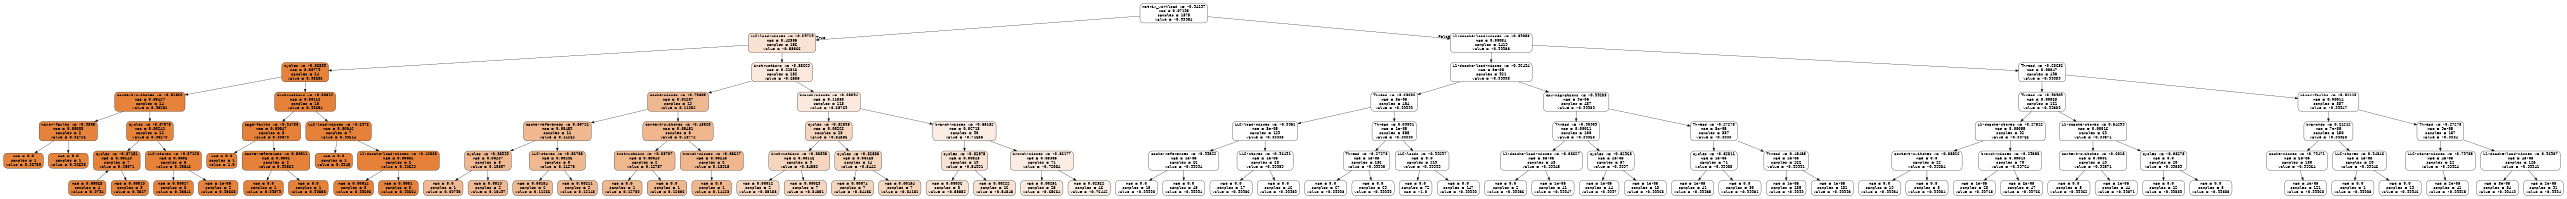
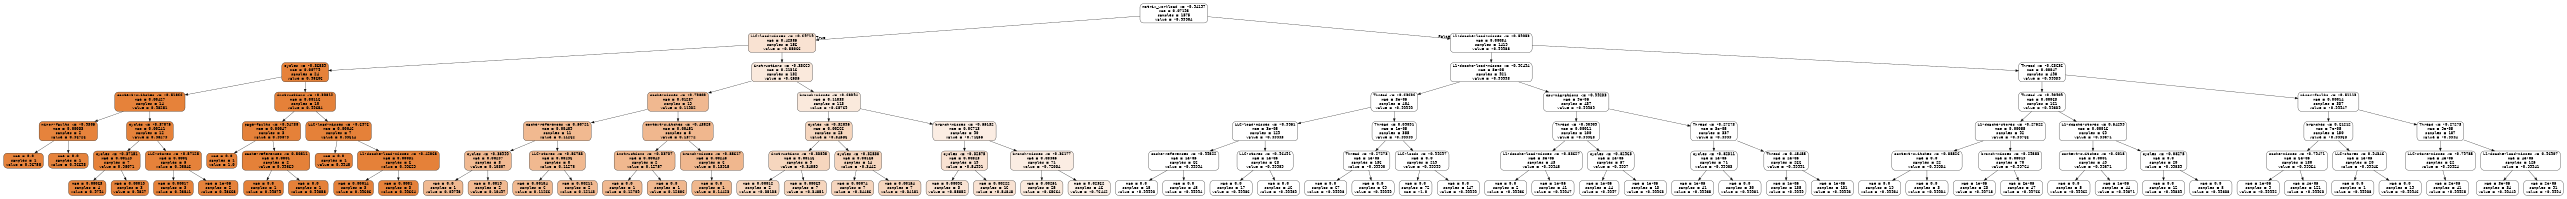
(102, 176) -> (100, 174)
none -> (2258, 188)
